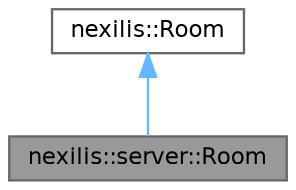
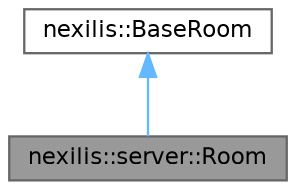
(148, 31) -> (148, 31)
